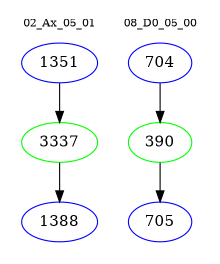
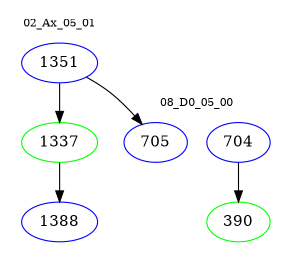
(60, 142) -> (60, 142)
(160, 177) -> (122, 103)
